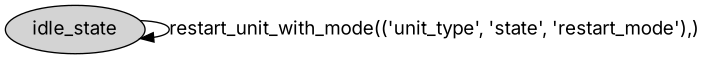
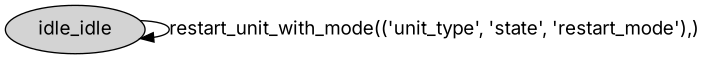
(75, 30) -> (75, 30)
